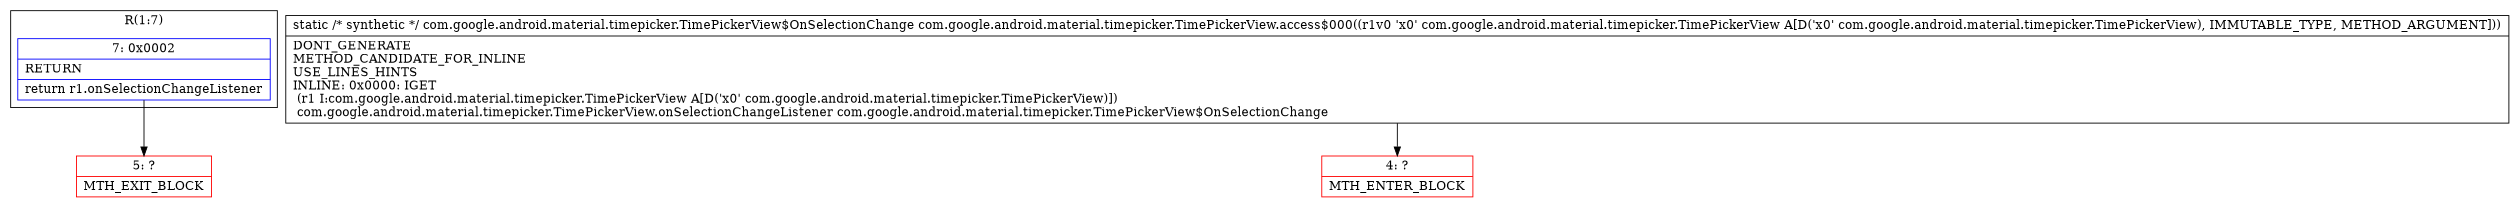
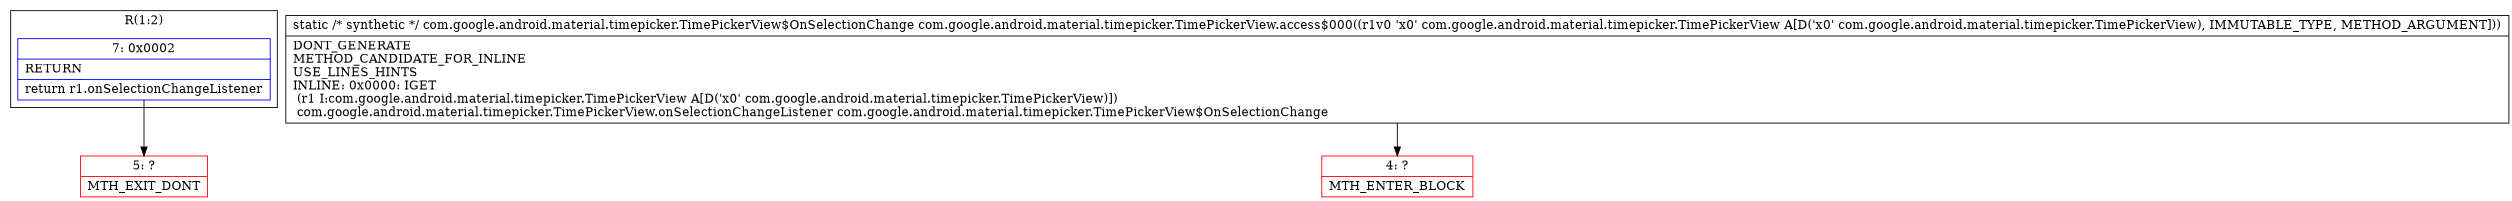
(144, 21) -> (144, 21)
(144, 186) -> (144, 186)
